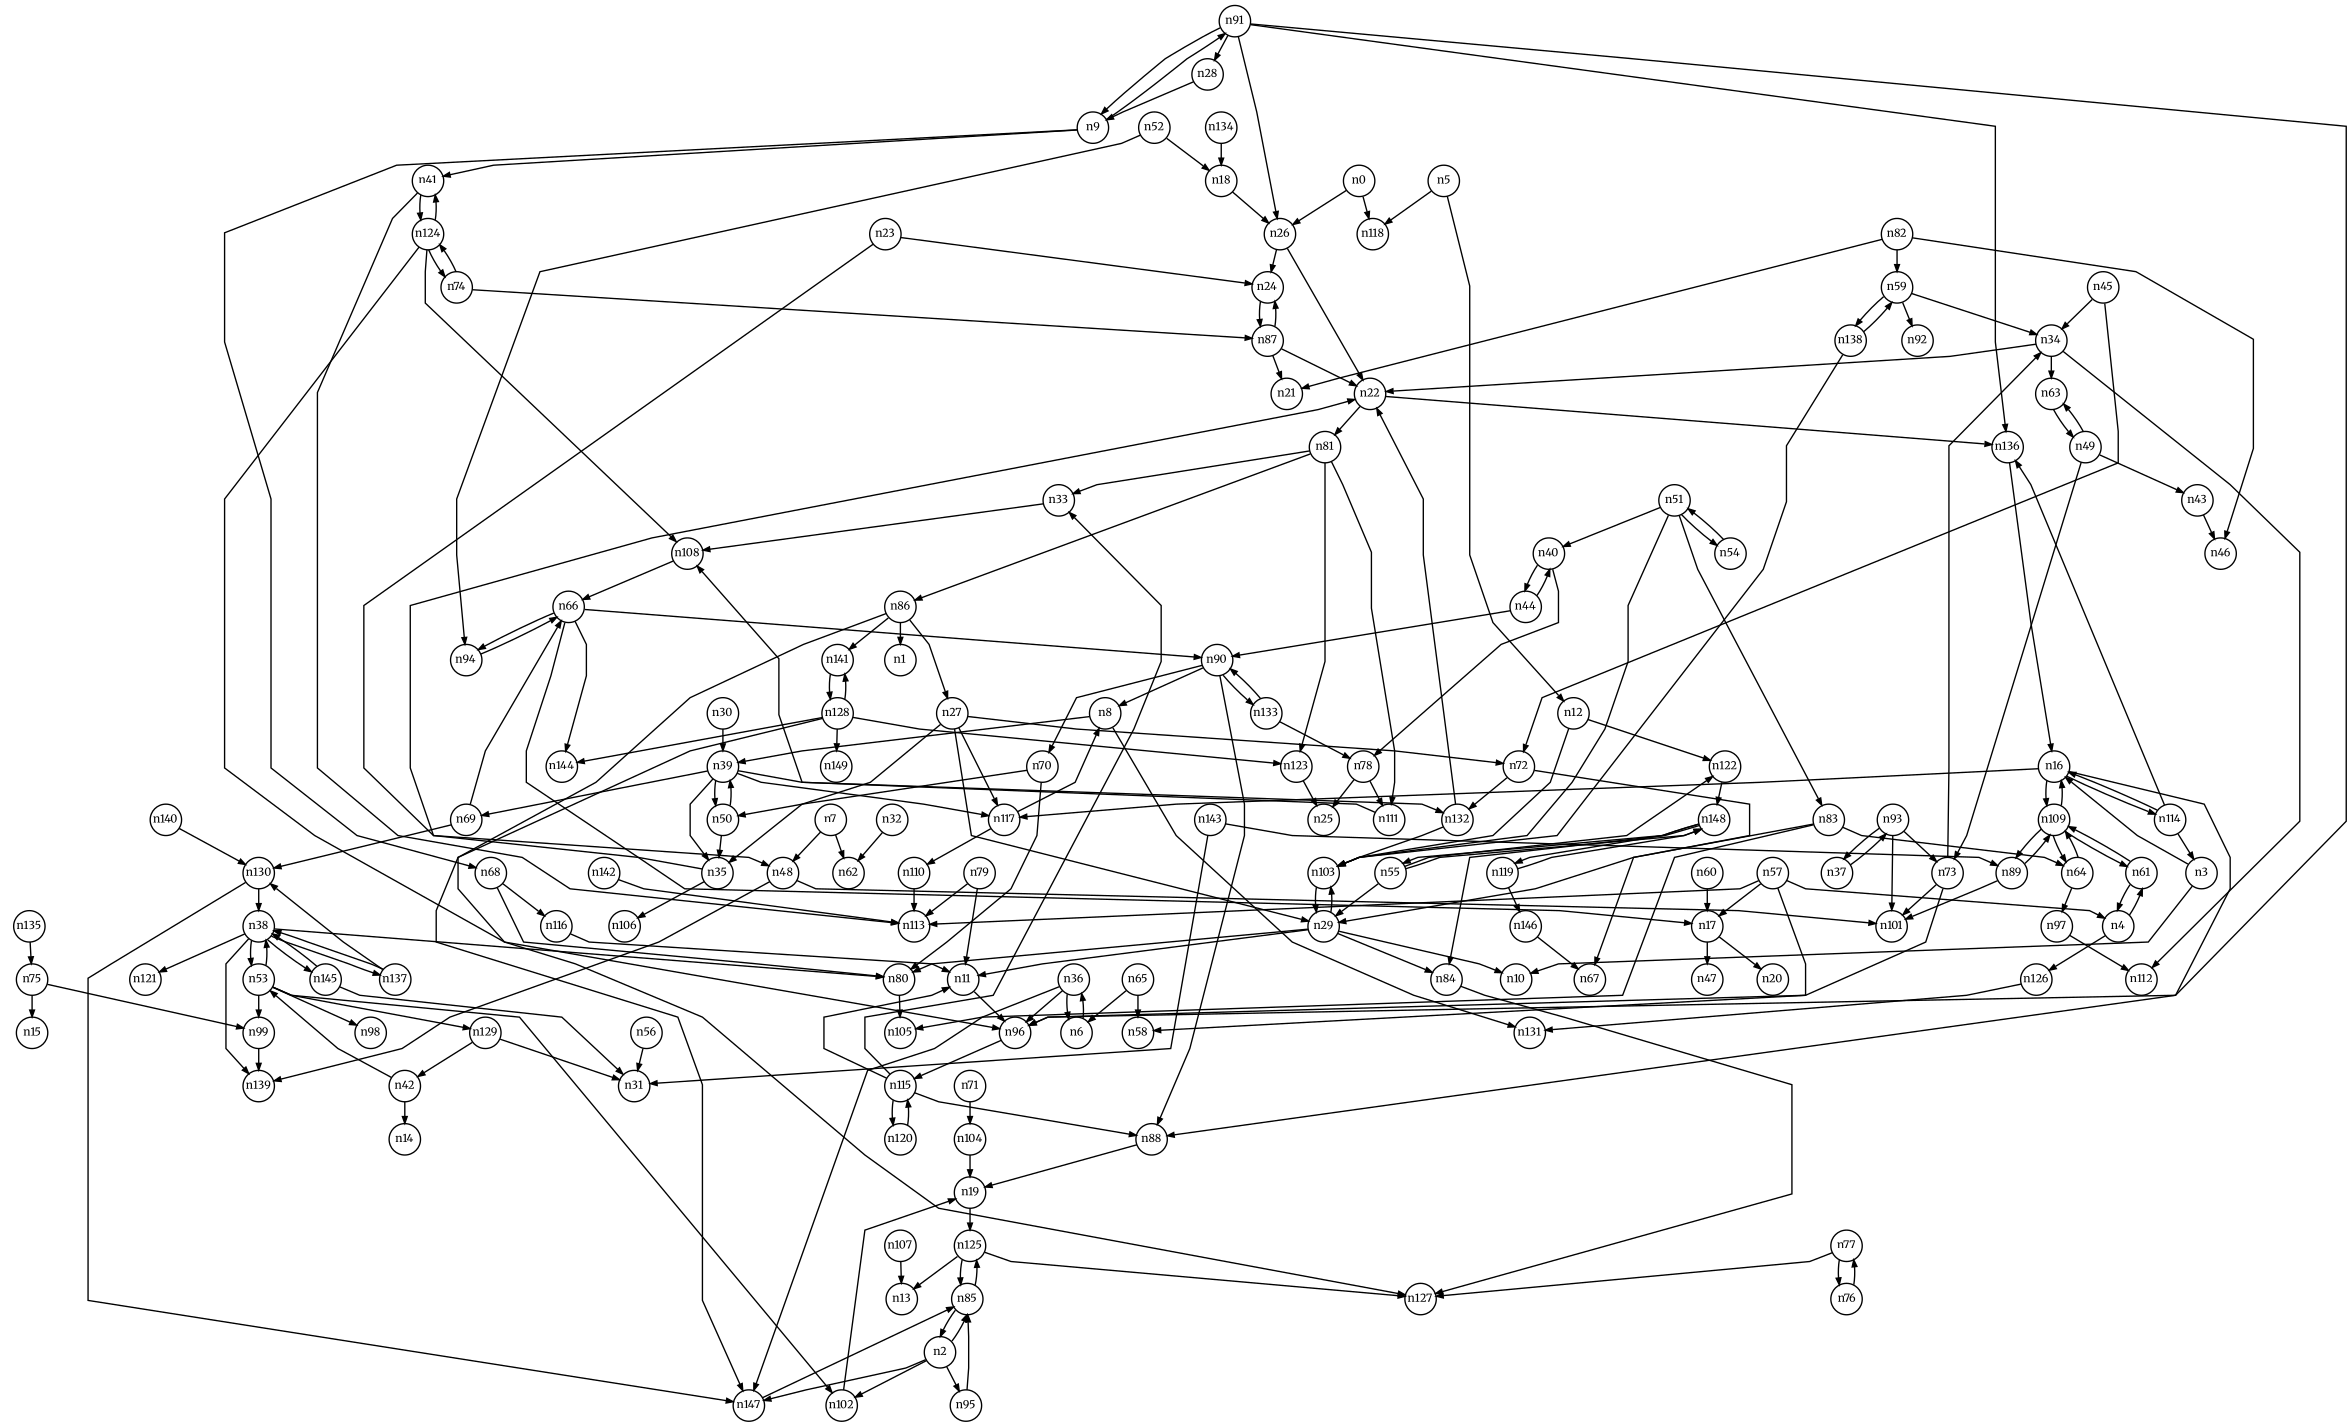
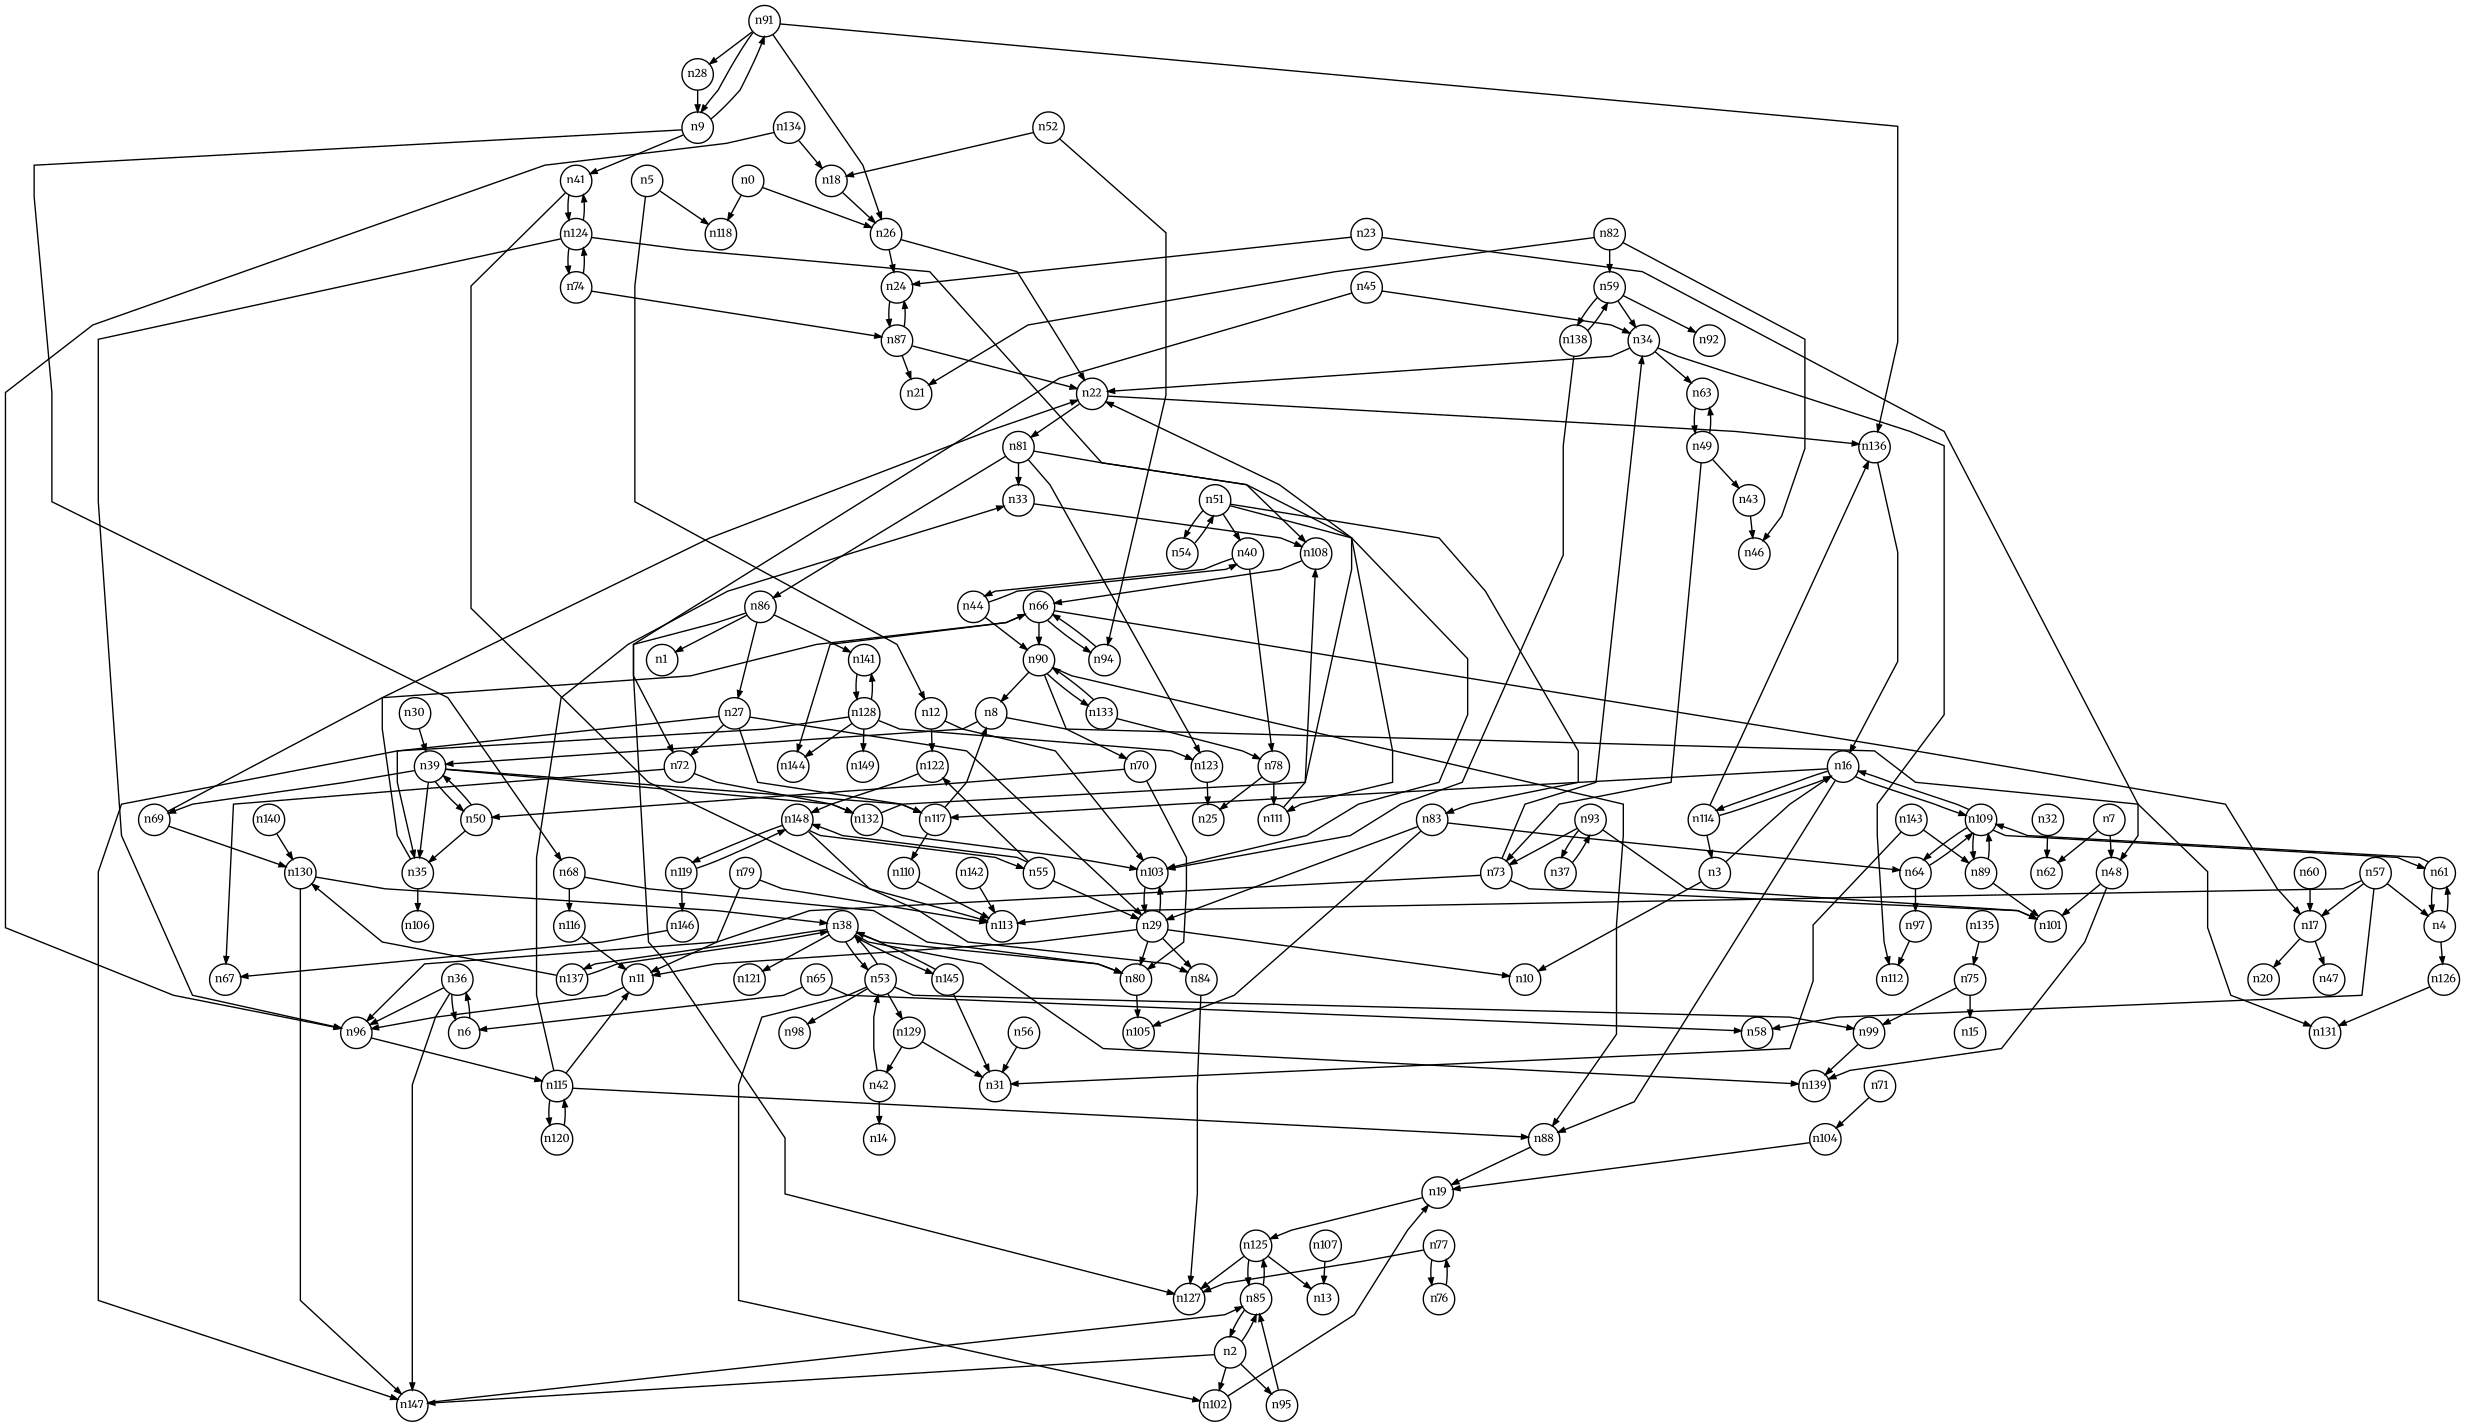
(2346, 616) -> (5, 422)
